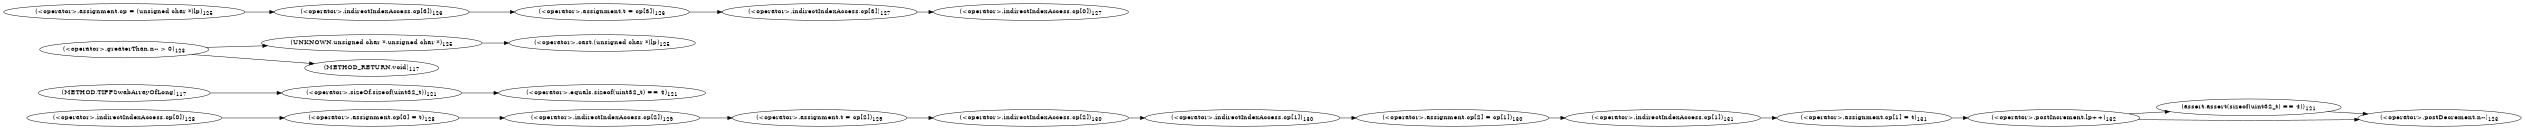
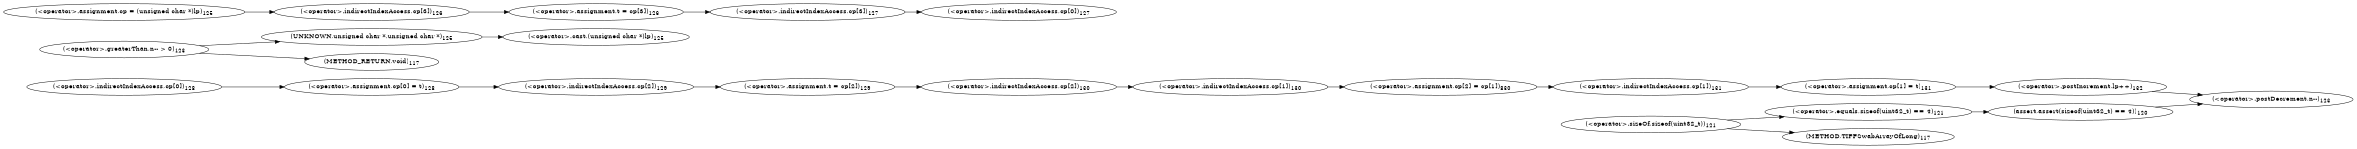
(244, 93) -> (1758, 131)
(2311, 107) -> (2143, 111)
(2147, 113) -> (1978, 112)
(1518, 117) -> (1506, 86)
